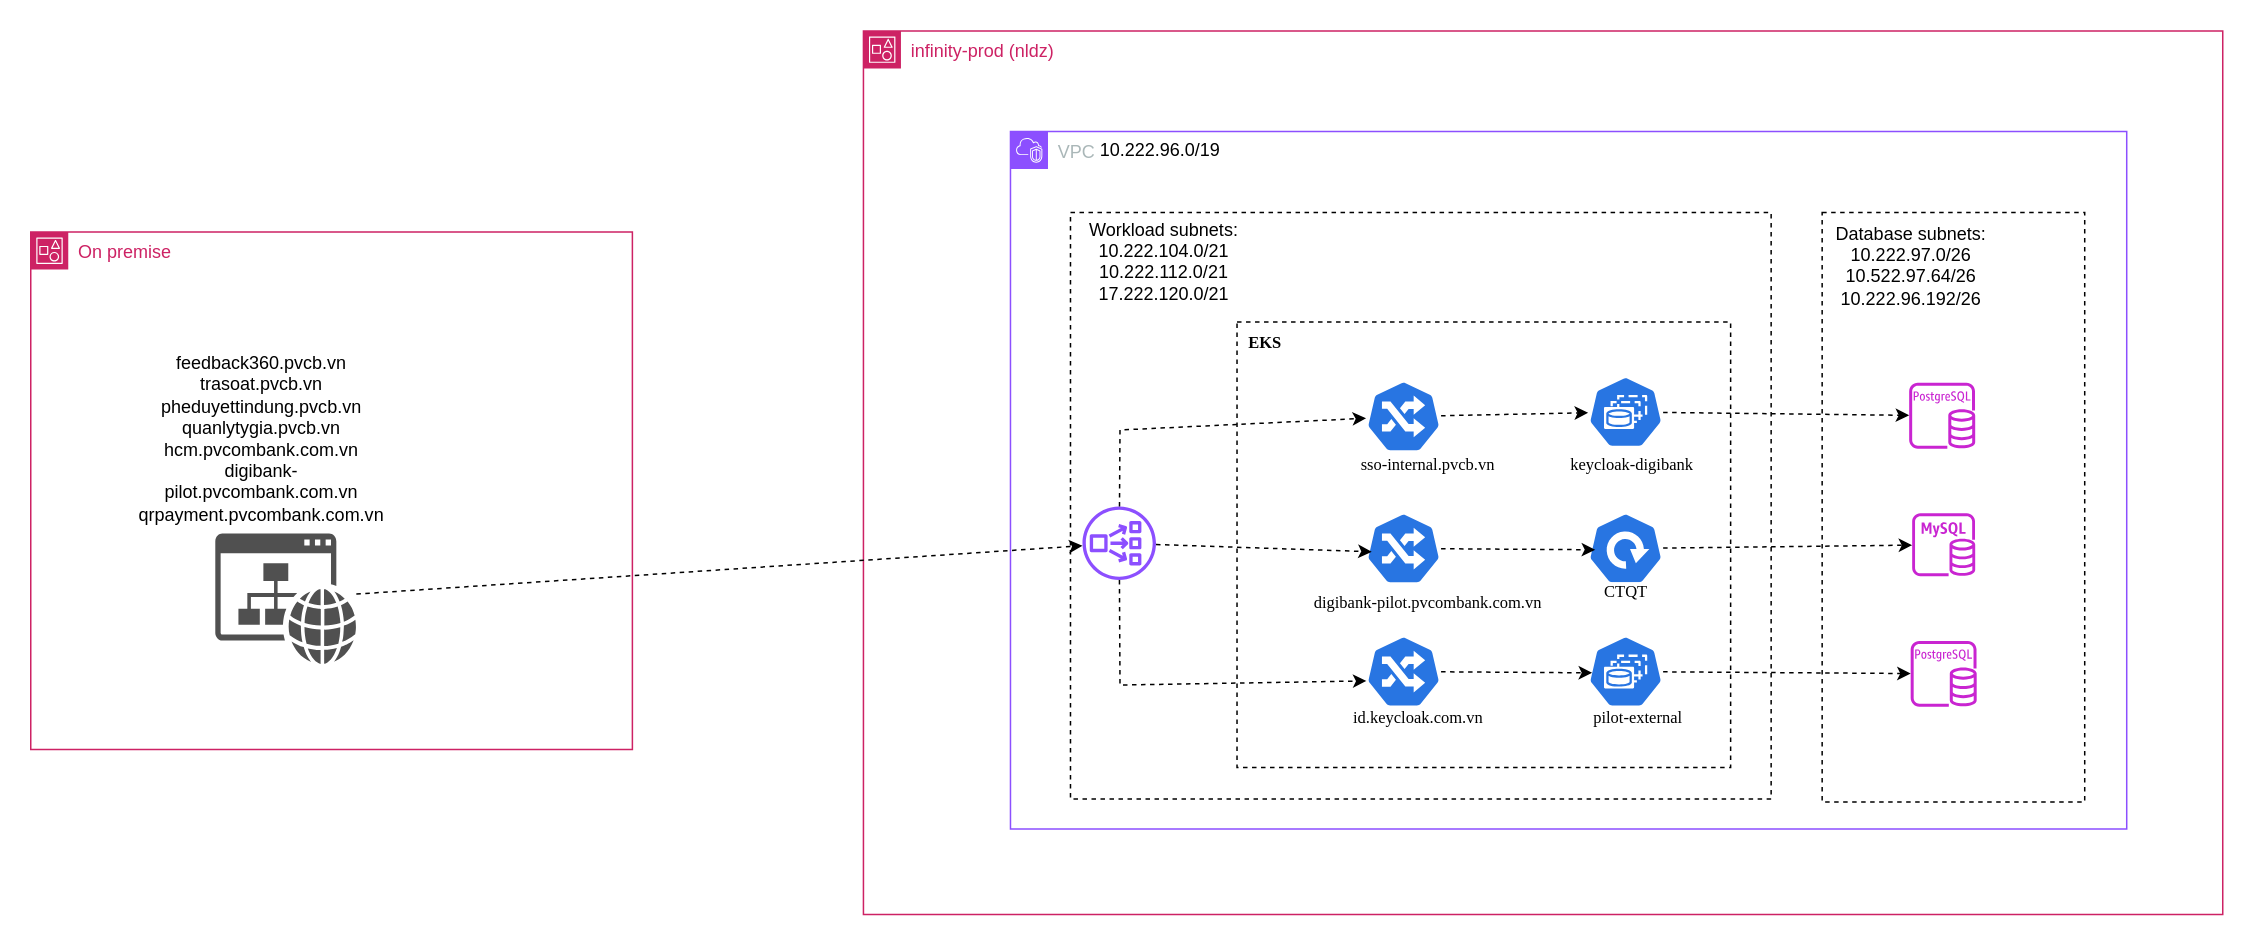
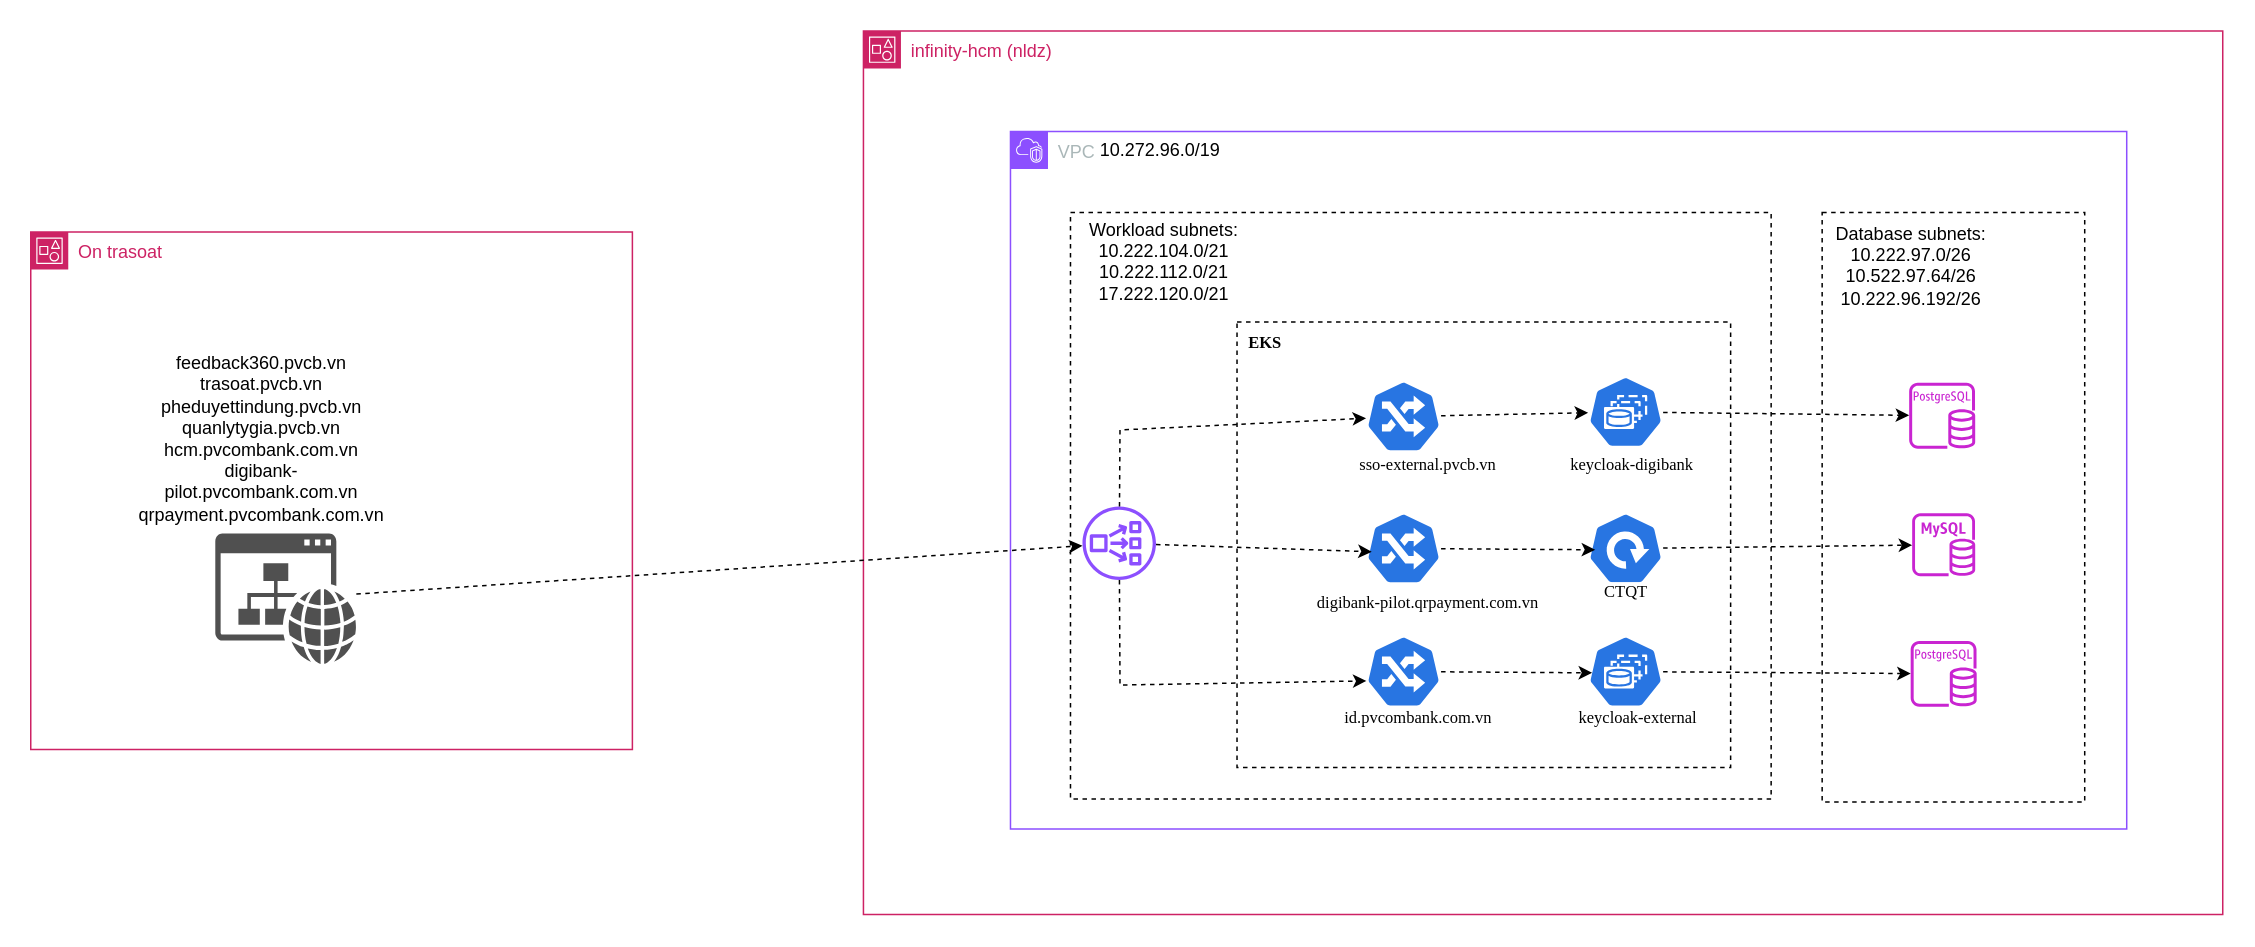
(1000, 52) -> (995, 52)
(1160, 151) -> (1160, 151)
(124, 253) -> (127, 253)
(1428, 464) -> (1428, 464)
(1428, 602) -> (1428, 602)
(1418, 718) -> (1418, 718)
(1638, 718) -> (1638, 718)
